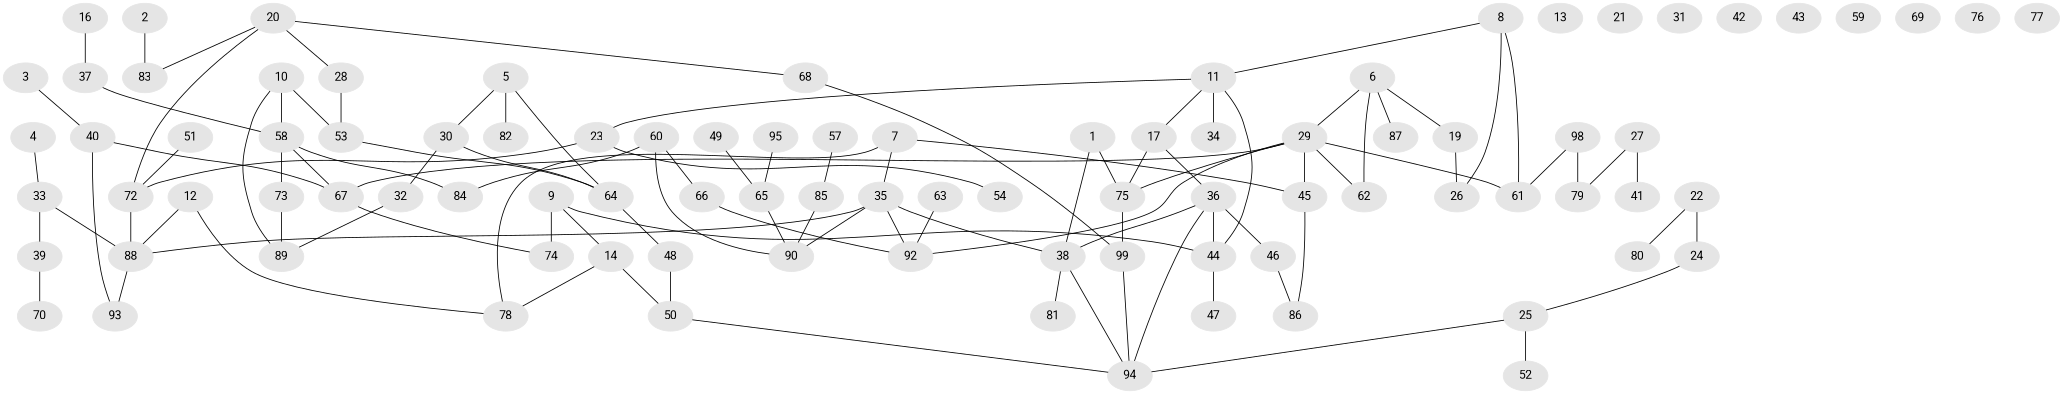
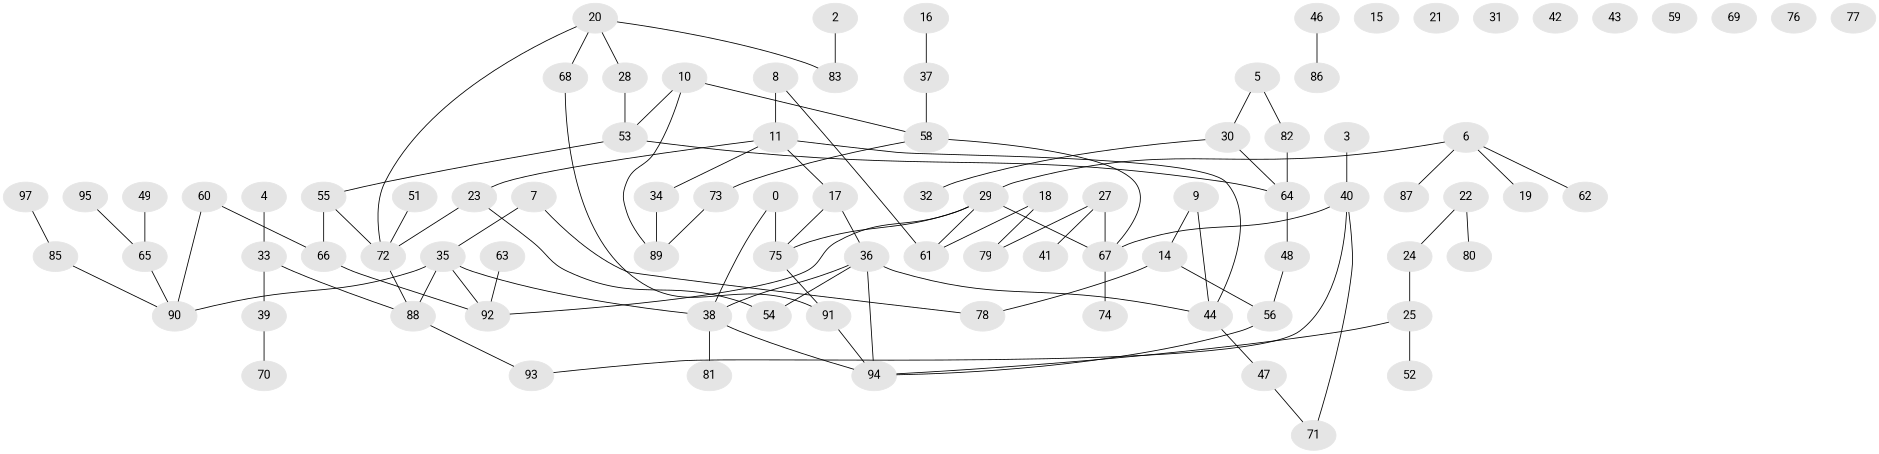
(1560, 18) -> (1377, 18)
(835, 137) -> (26, 197)
(1093, 137) -> (776, 197)
(1578, 137) -> (1045, 197)
(555, 139) -> (1287, 167)
(1334, 167) -> none
(190, 197) -> none
none -> (324, 197)
(460, 197) -> none
(1305, 197) -> none
(1457, 197) -> none
(341, 227) -> (656, 227)
(551, 227) -> none
none -> (1105, 227)
(1243, 227) -> (818, 286)
(1122, 257) -> (829, 316)
(670, 316) -> (1270, 316)
none -> (1314, 435)
